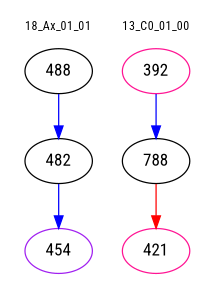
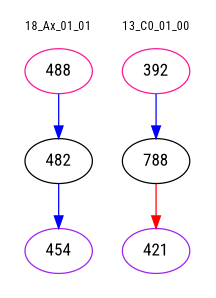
(59, 71) -> (59, 71)
(156, 251) -> (156, 251)
